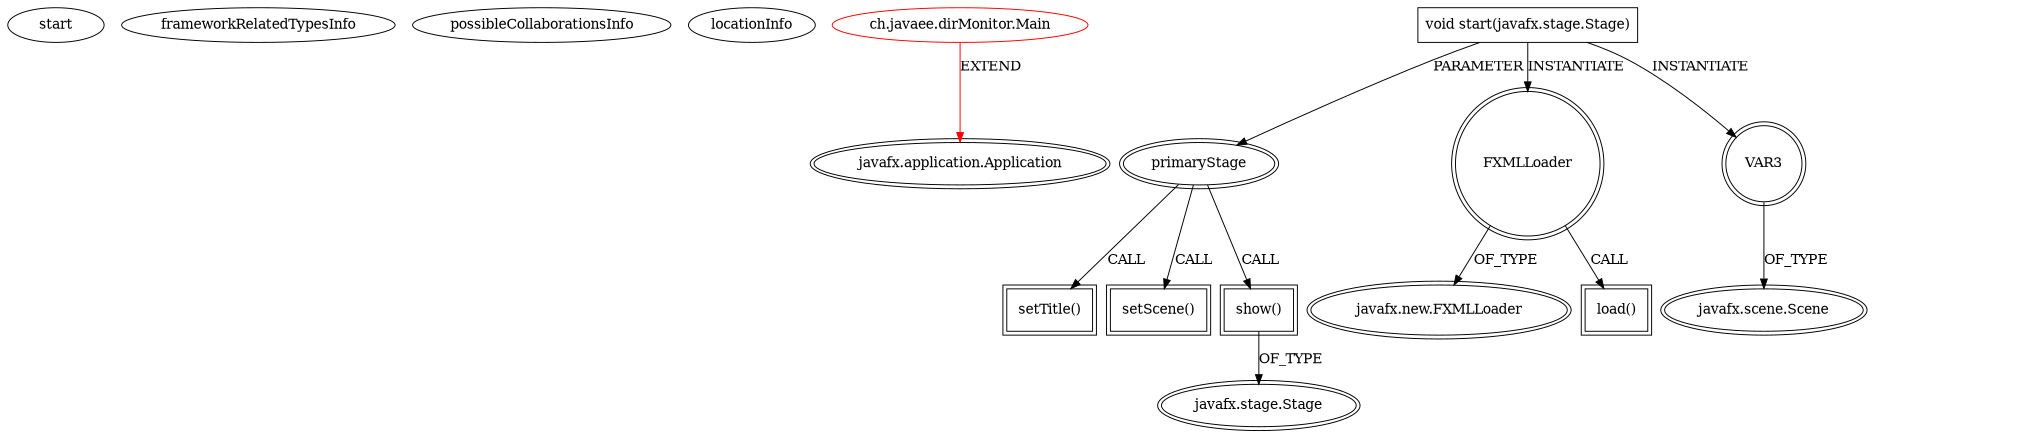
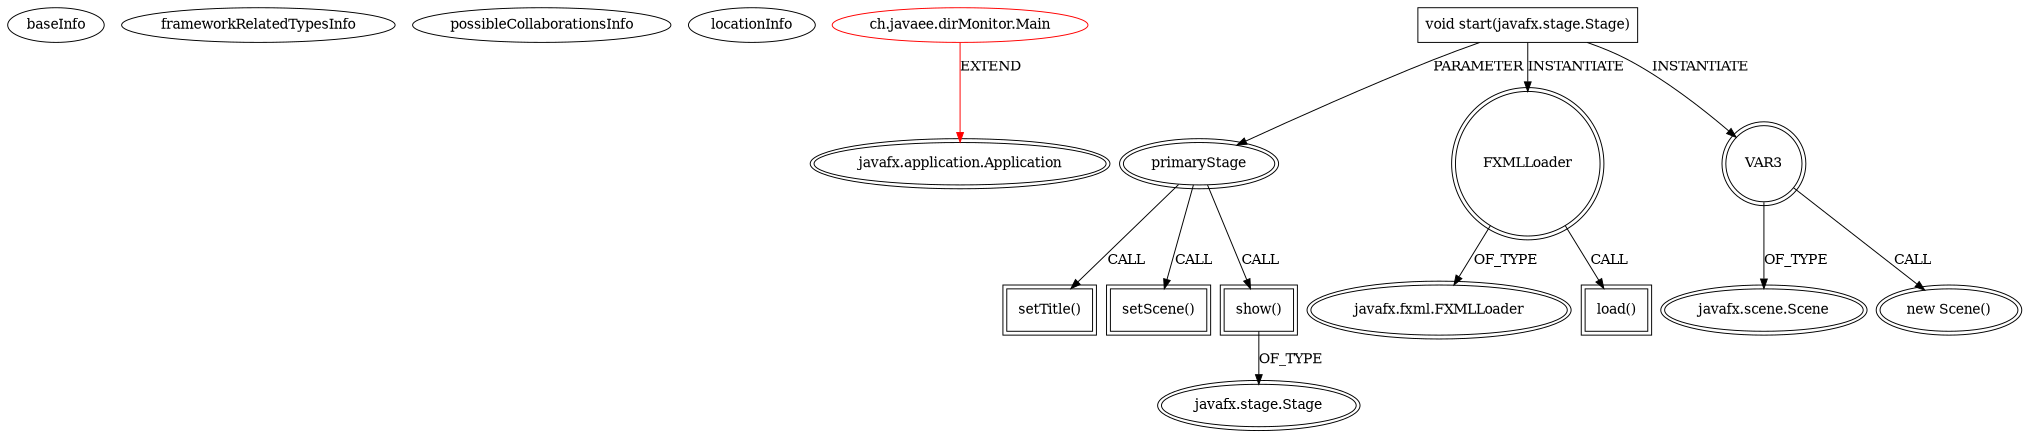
(56, 25) -> (56, 25)
(1439, 310) -> (1439, 310)
none -> (1949, 310)
